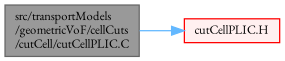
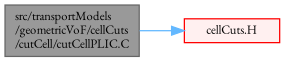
(232, 31) -> (232, 31)
